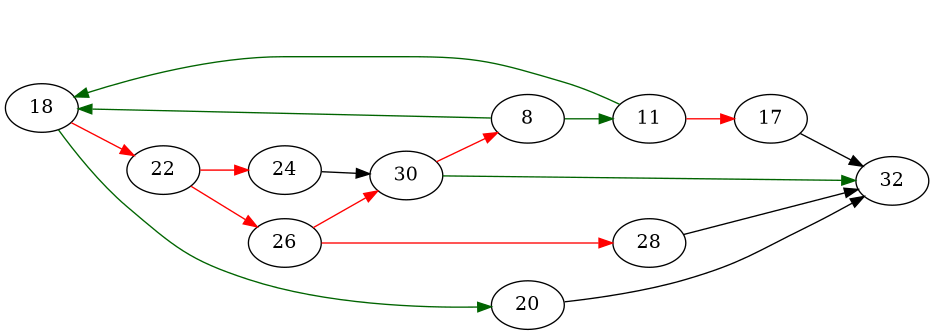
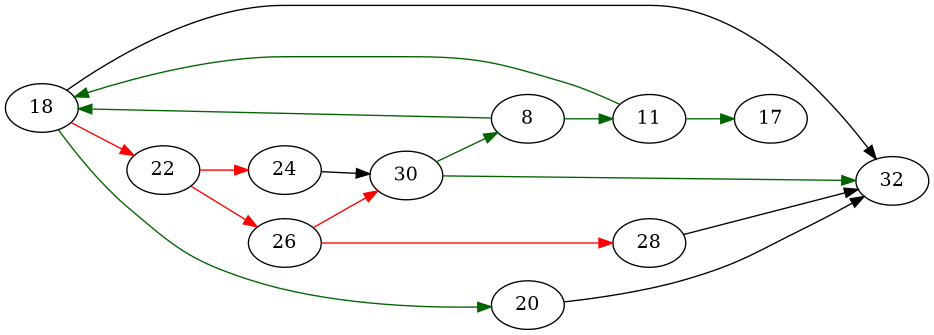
(703, 119) -> (703, 119)
(826, 147) -> (483, 5)
(461, 150) -> (461, 150)
